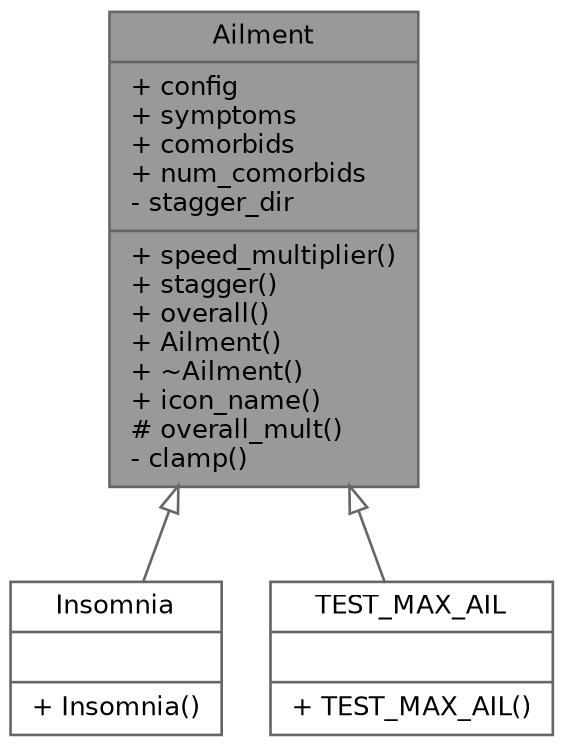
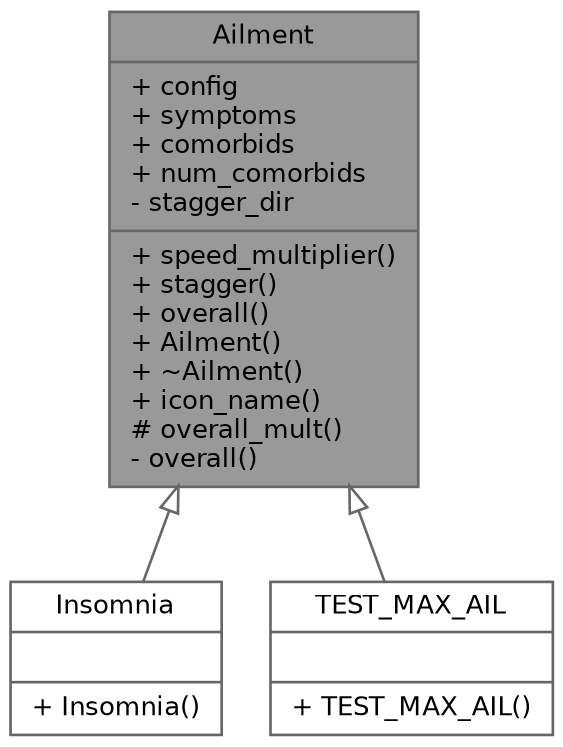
(190, 459) -> (195, 459)
